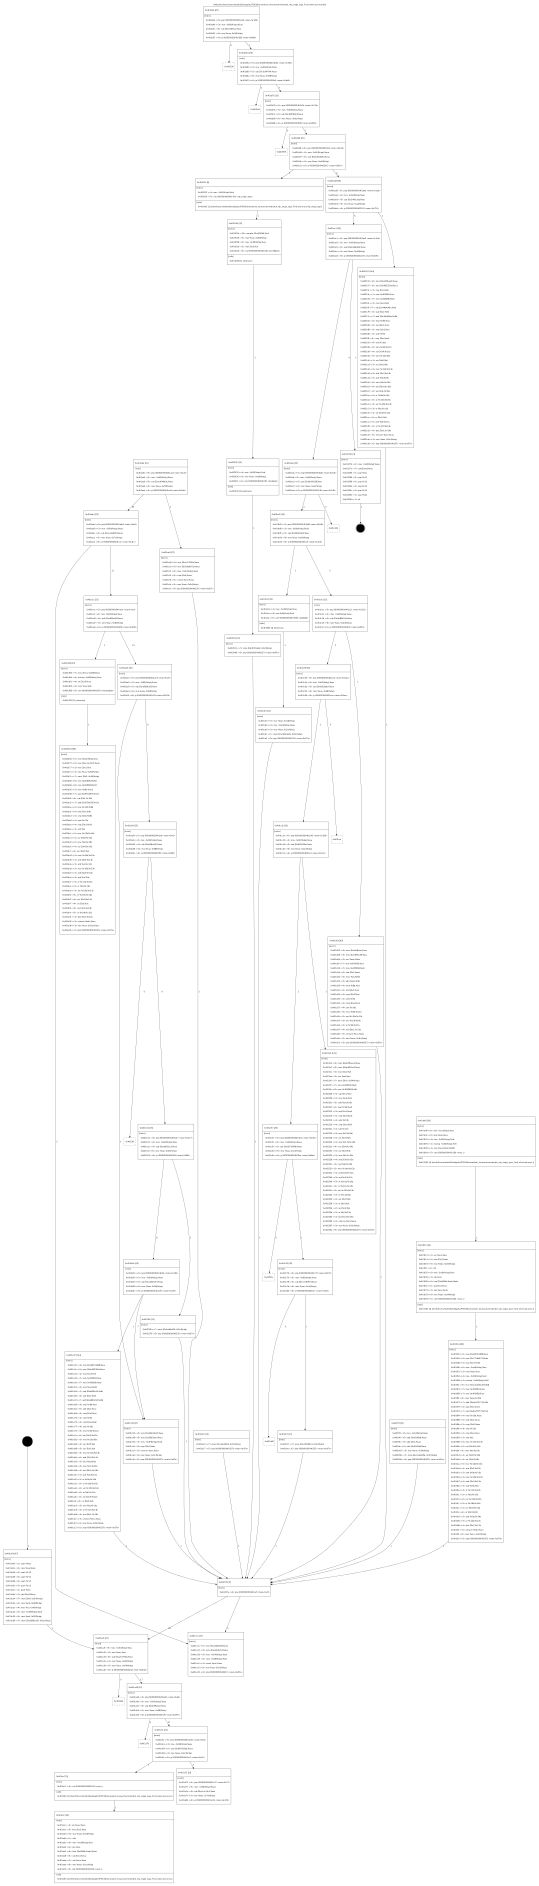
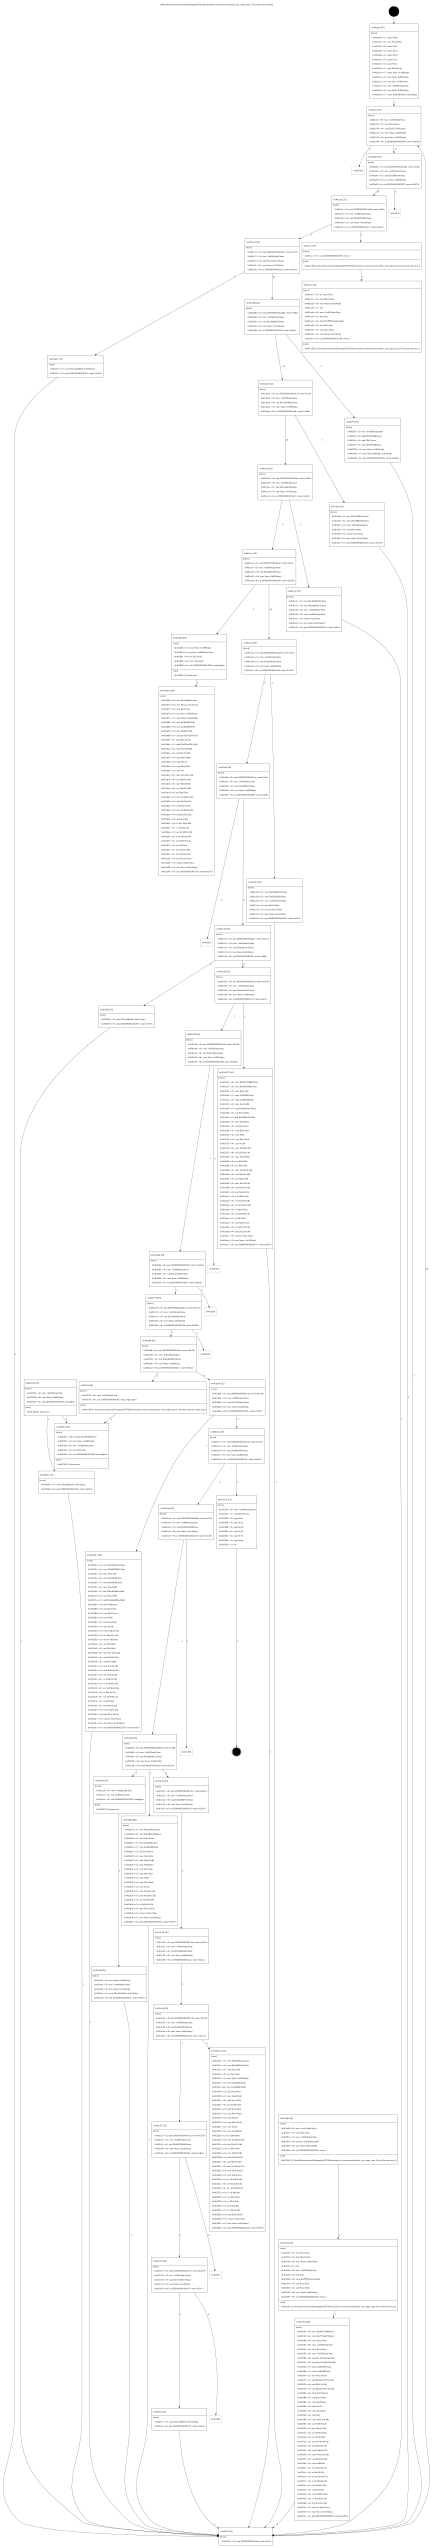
none -> (170, 313)
none -> (272, 317)
(253, 361) -> (64, 1419)
(361, 783) -> (150, 1792)
(337, 840) -> none
(135, 1356) -> (228, 1016)
(233, 1613) -> (402, 1605)
